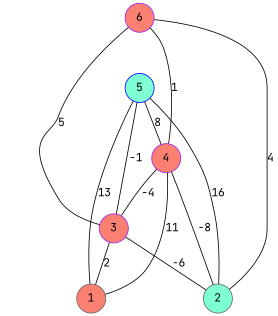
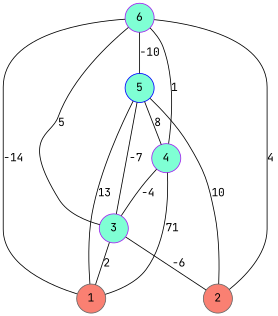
(140, 18) -> (140, 18)
none -> (140, 53)
none -> (3, 134)
(136, 158) -> (136, 158)
(166, 158) -> (166, 158)
(218, 193) -> (218, 193)
(114, 228) -> (114, 228)
(172, 228) -> (172, 228)
(193, 228) -> none
(218, 299) -> (218, 299)
